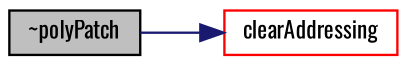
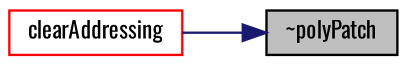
(170, 33) -> (212, 33)
